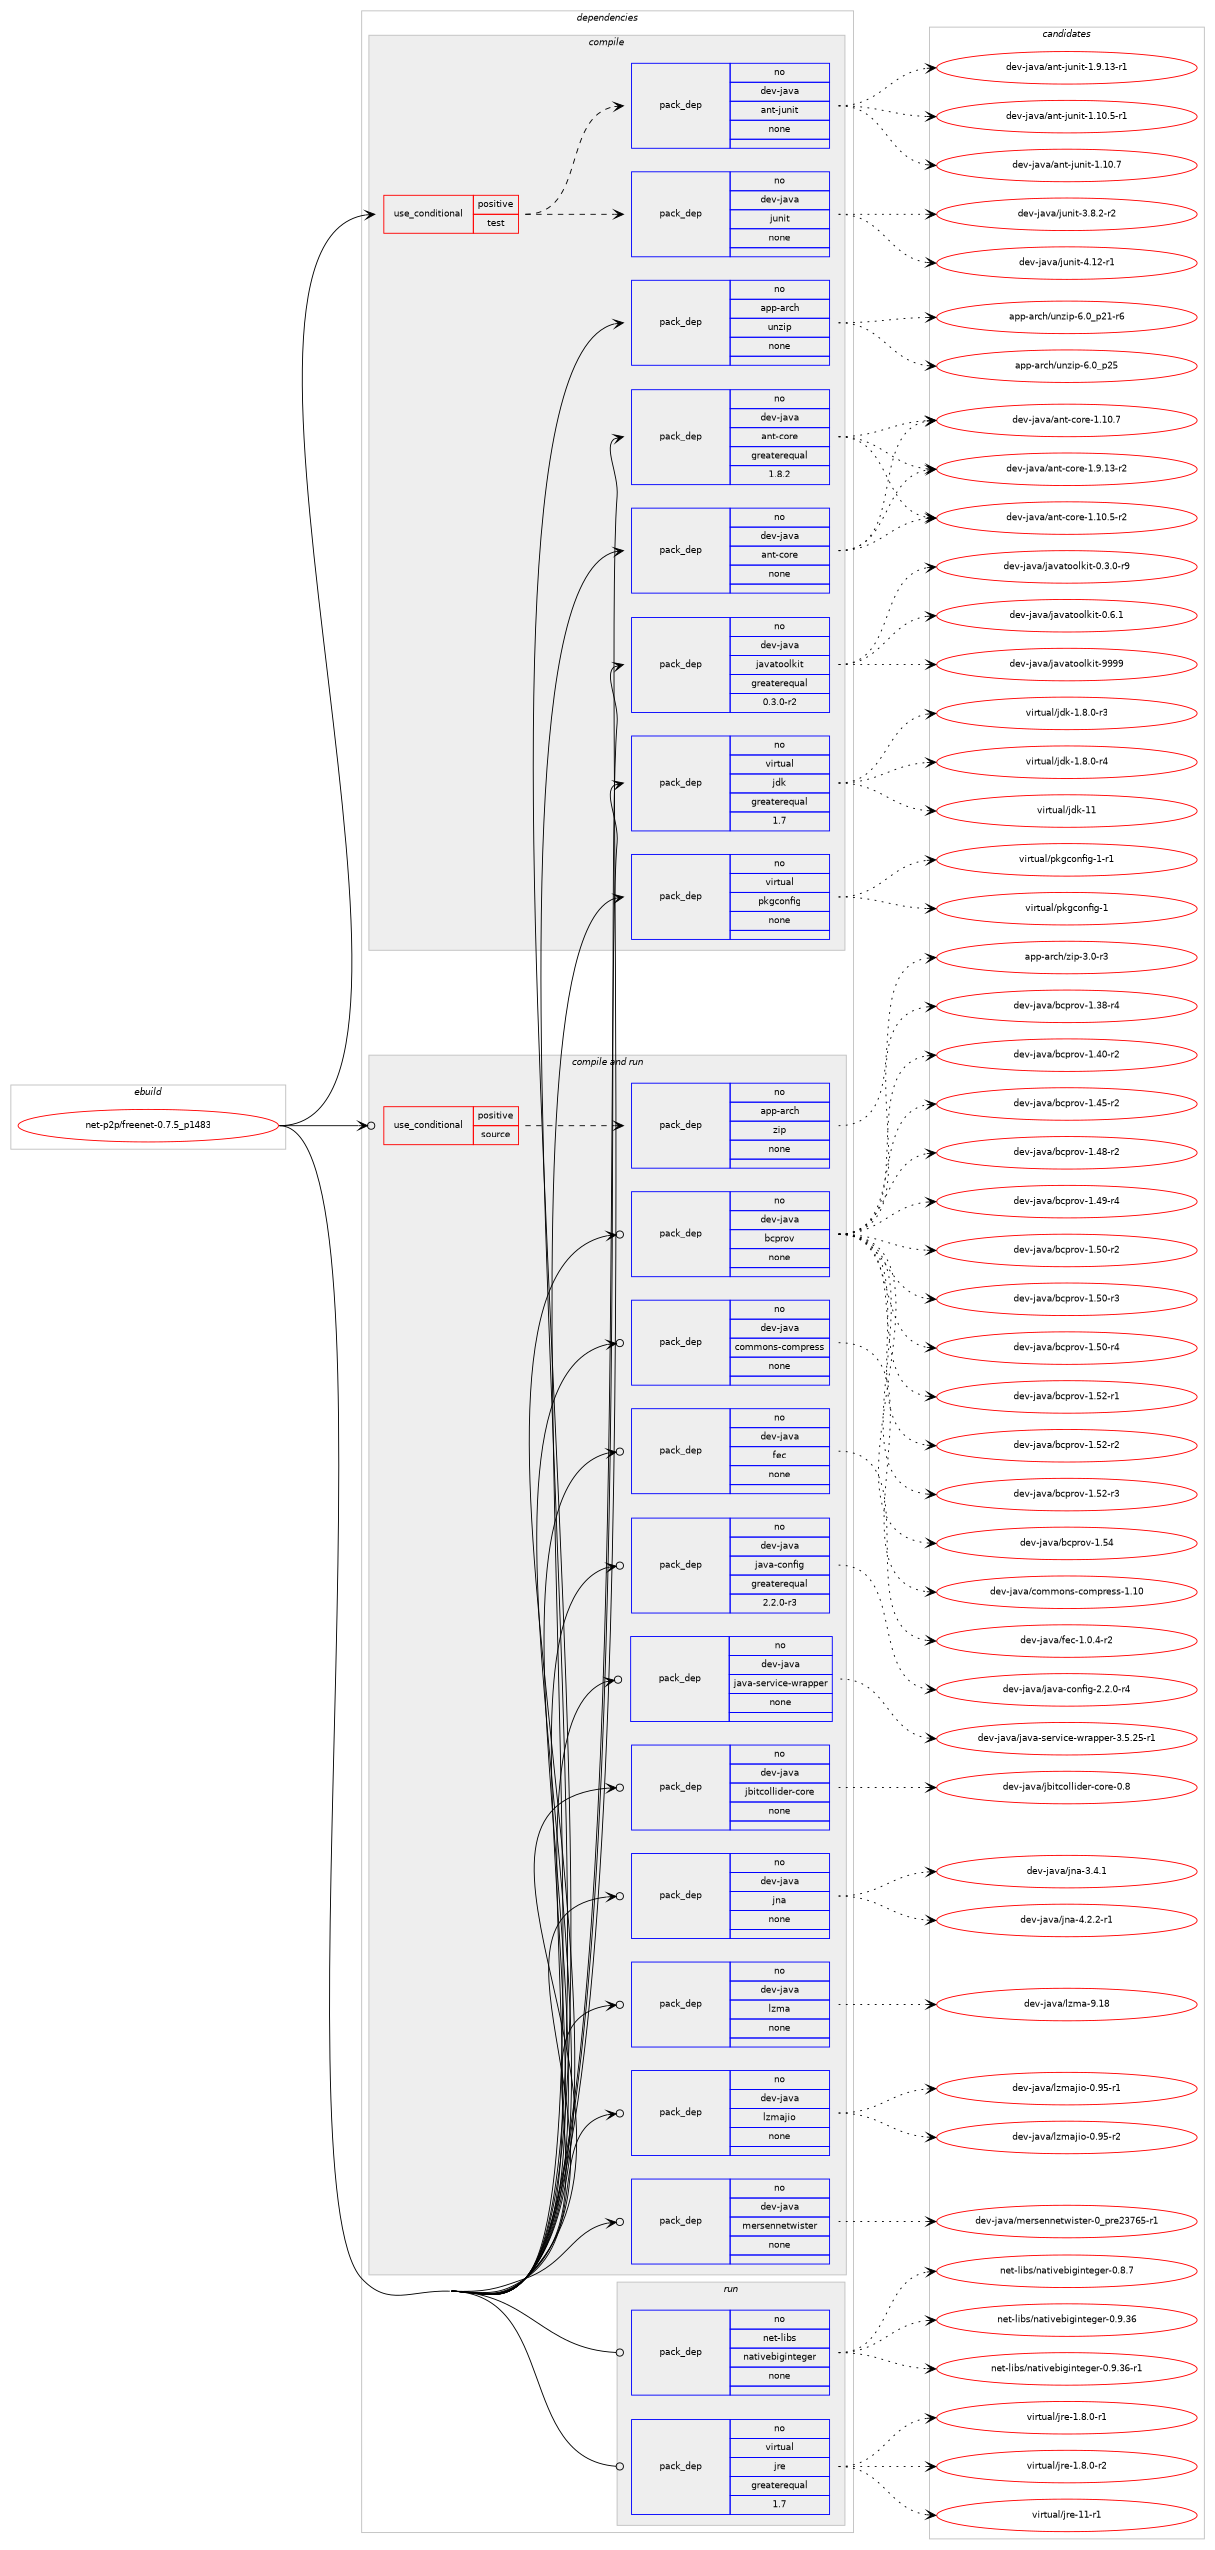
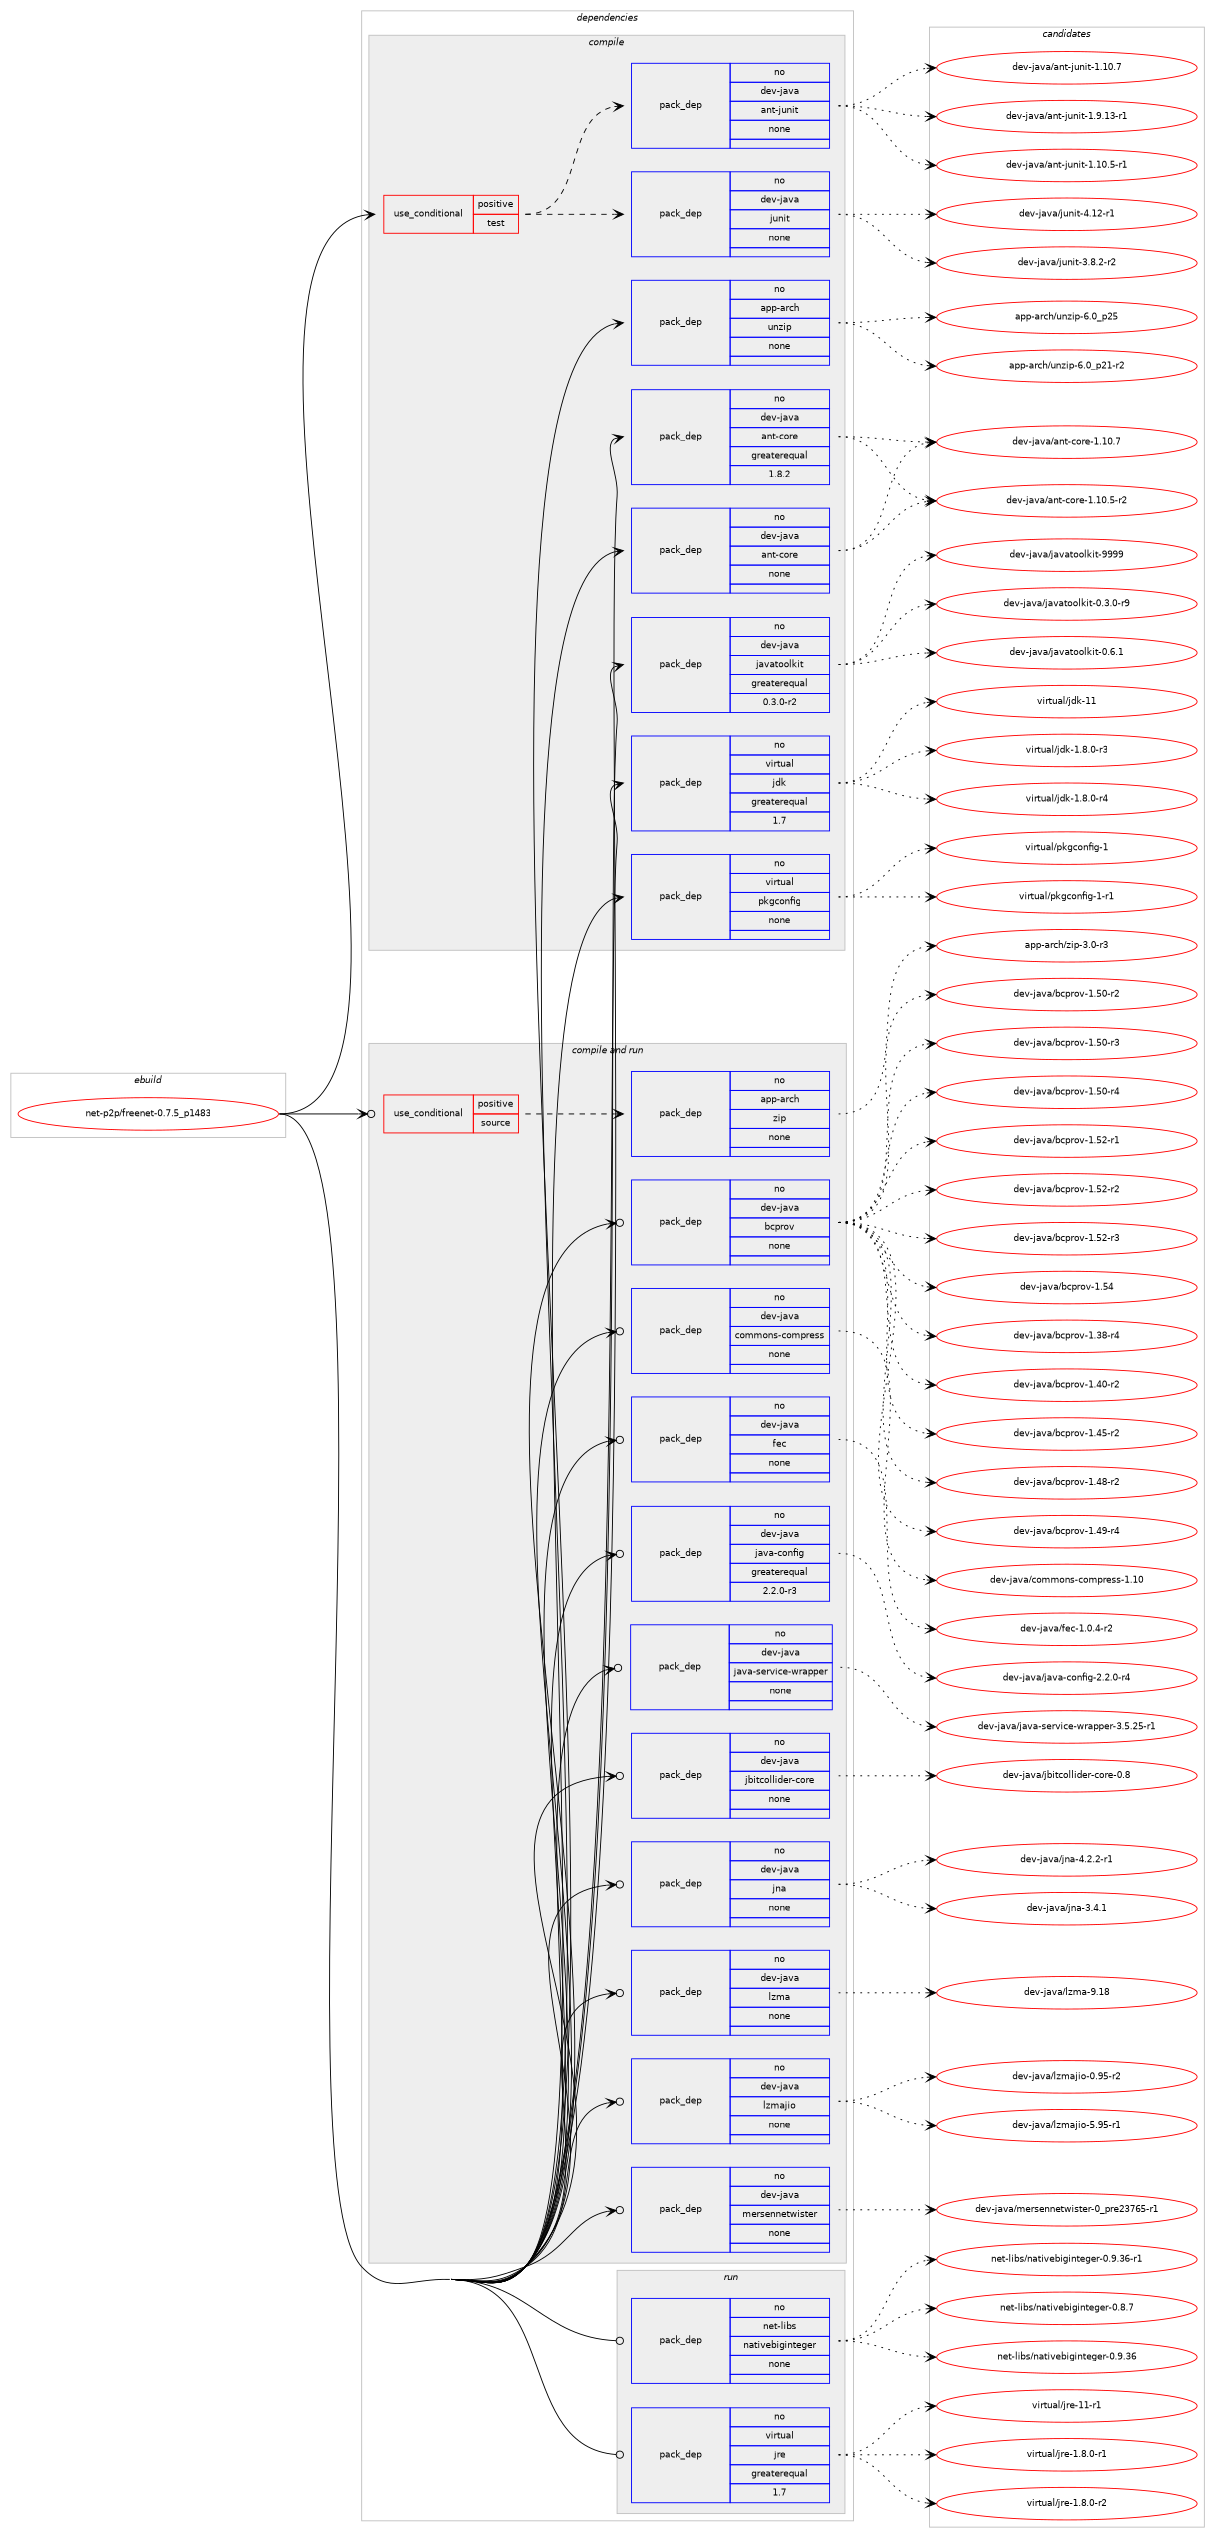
(1067, 317) -> (1067, 366)
(1067, 469) -> none
(1067, 2089) -> (1067, 2126)
